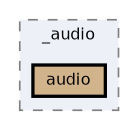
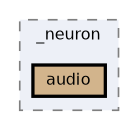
(69, 35) -> (69, 35)
